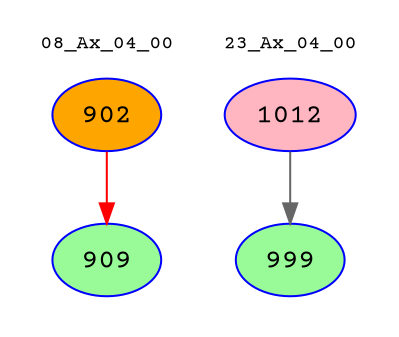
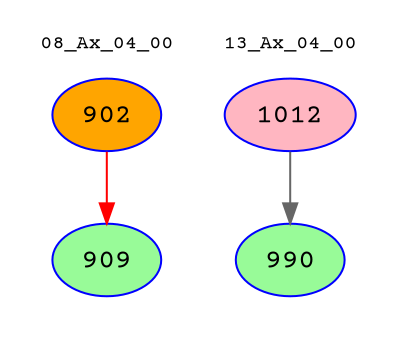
(291, 43) -> (291, 43)
(290, 260) -> (290, 260)
